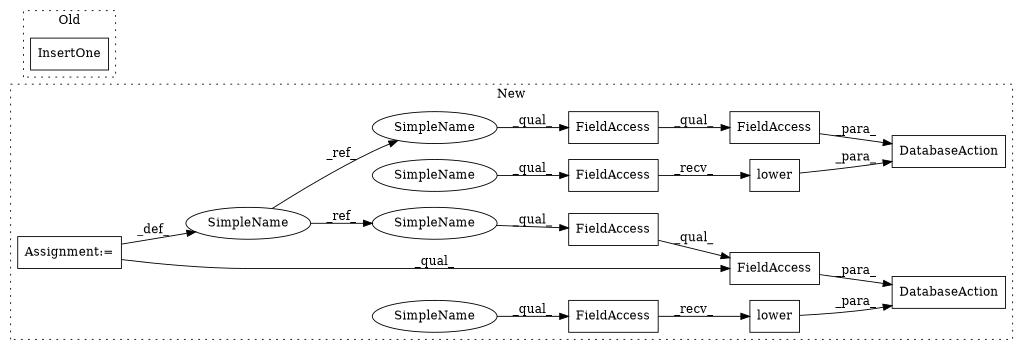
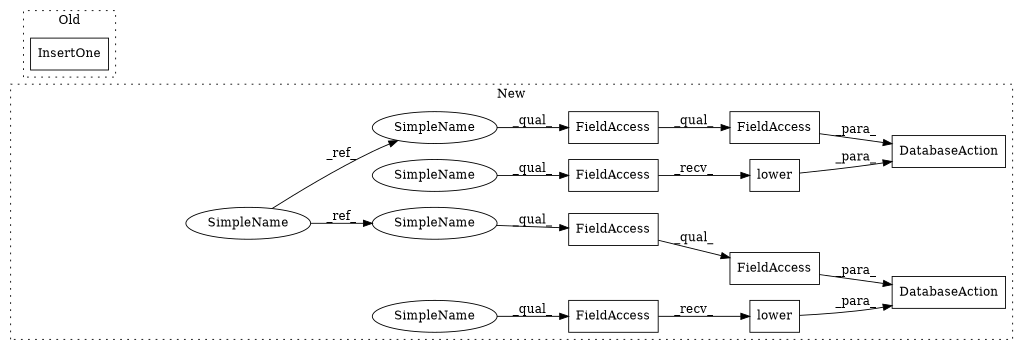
(70, 253) -> none
